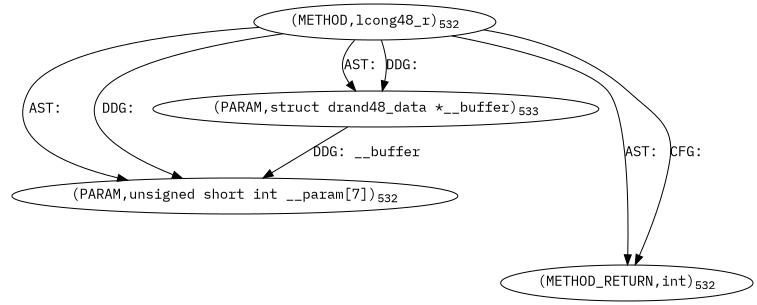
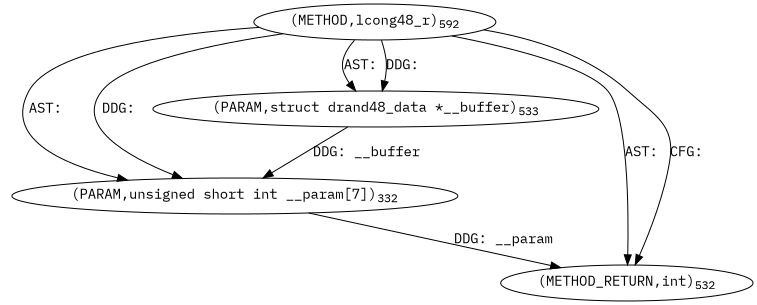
(449, 20) -> (449, 20)
(388, 194) -> (388, 194)
none -> (430, 239)
